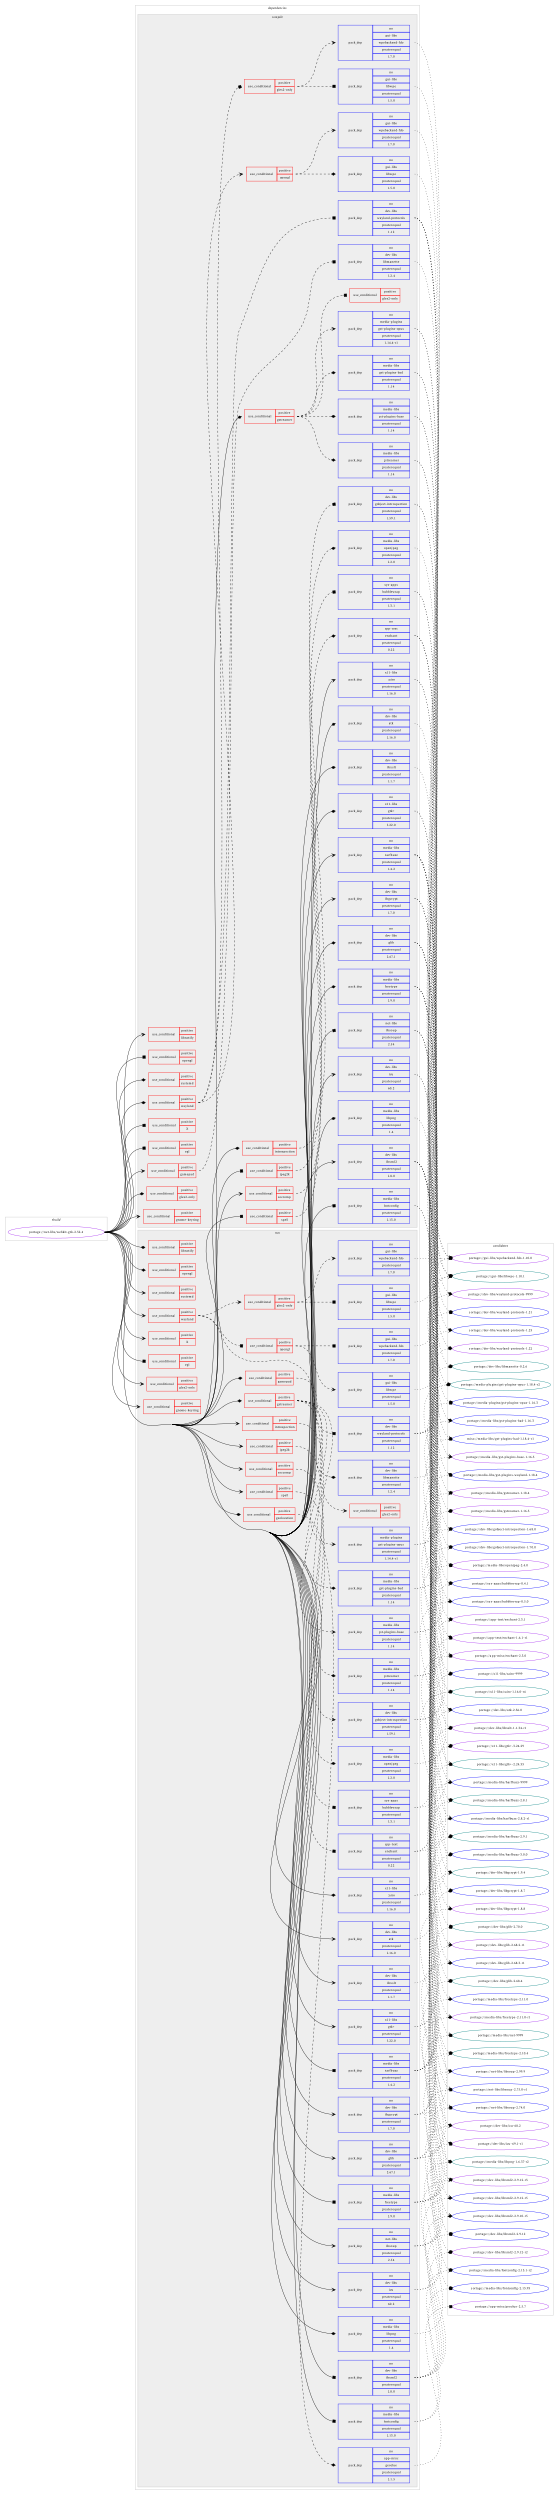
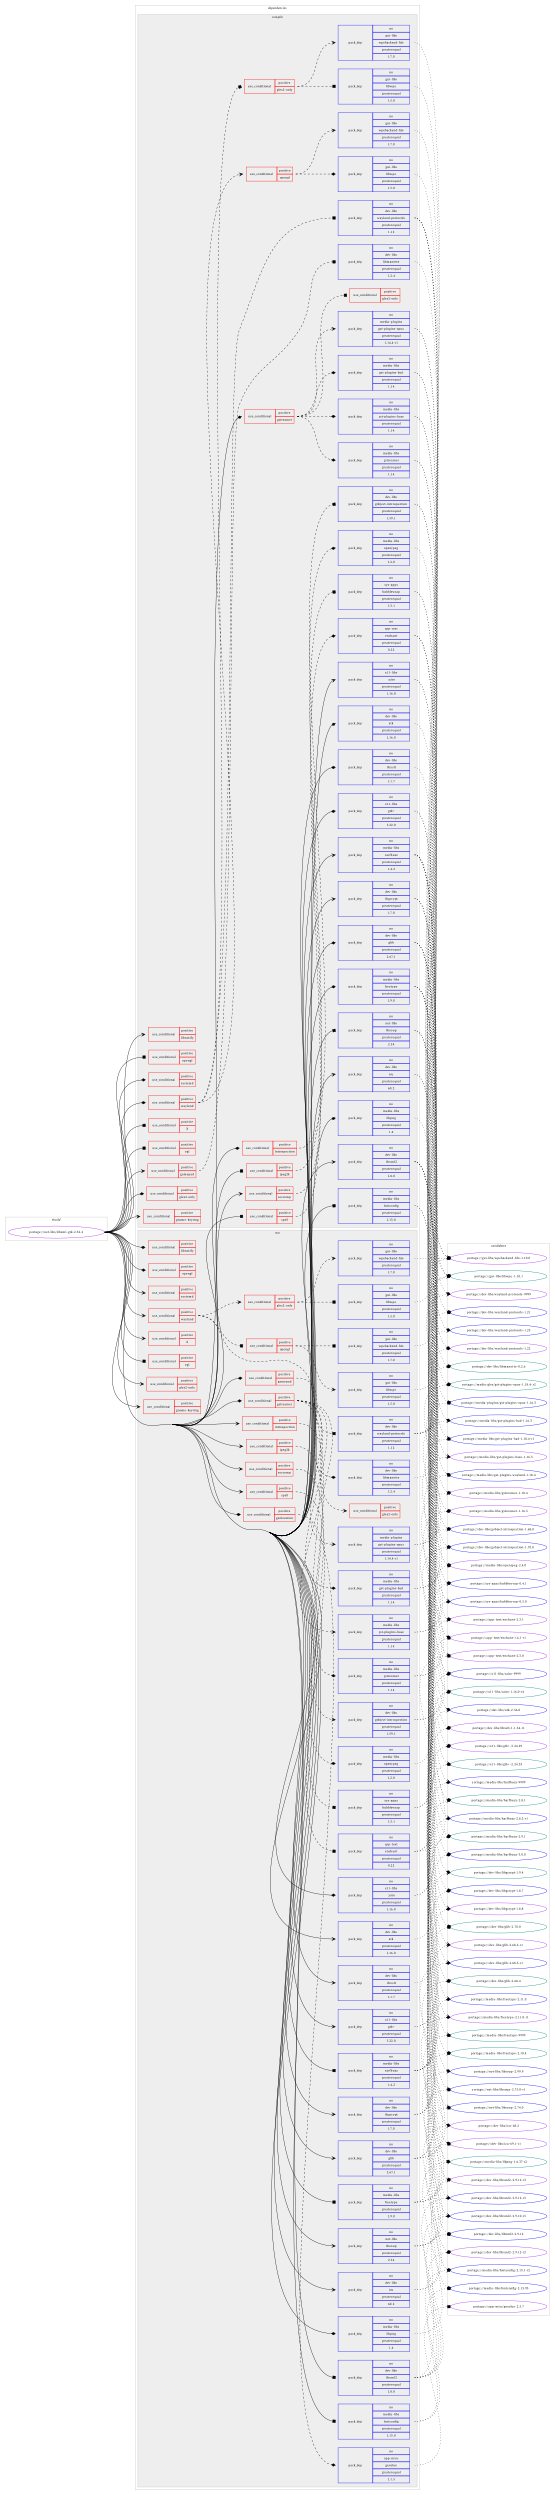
(56, 1232) -> (56, 1232)
(501, 1385) -> (499, 1385)
(501, 1439) -> (499, 1439)
(501, 1656) -> (499, 1656)
(501, 2035) -> (499, 2035)
